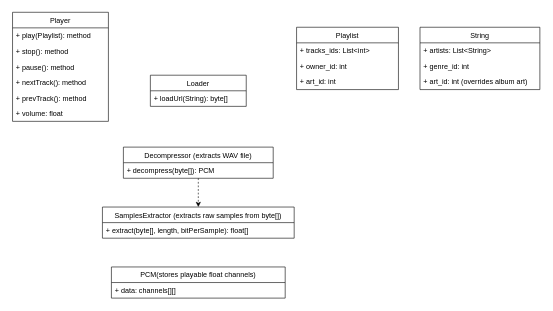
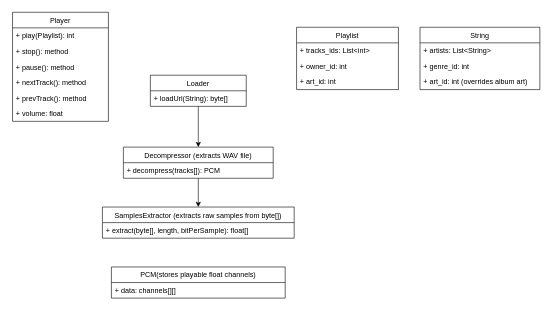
(57, 36) -> (50, 36)
none -> (198, 141)
(174, 171) -> (178, 171)
(198, 191) -> (198, 191)
